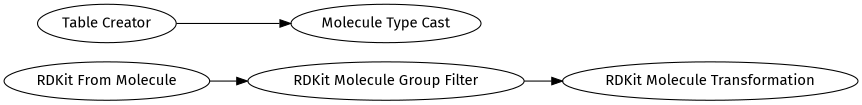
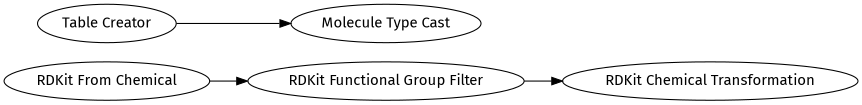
(107, 81) -> (107, 81)
(386, 81) -> (386, 81)
(710, 81) -> (710, 81)
